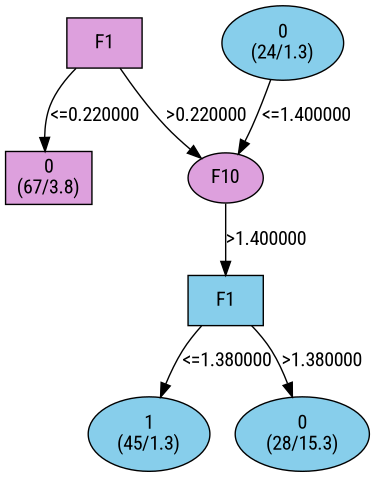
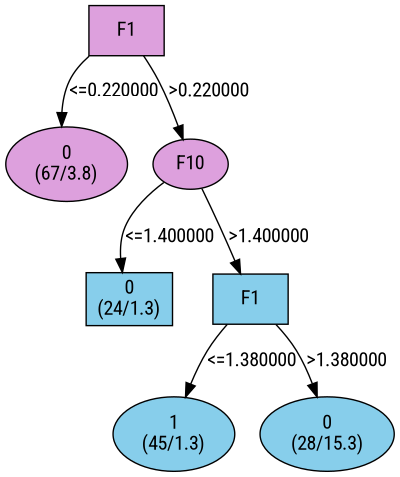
(283, 43) -> (129, 299)
(259, 111) -> (132, 215)
(49, 178) -> (67, 164)
